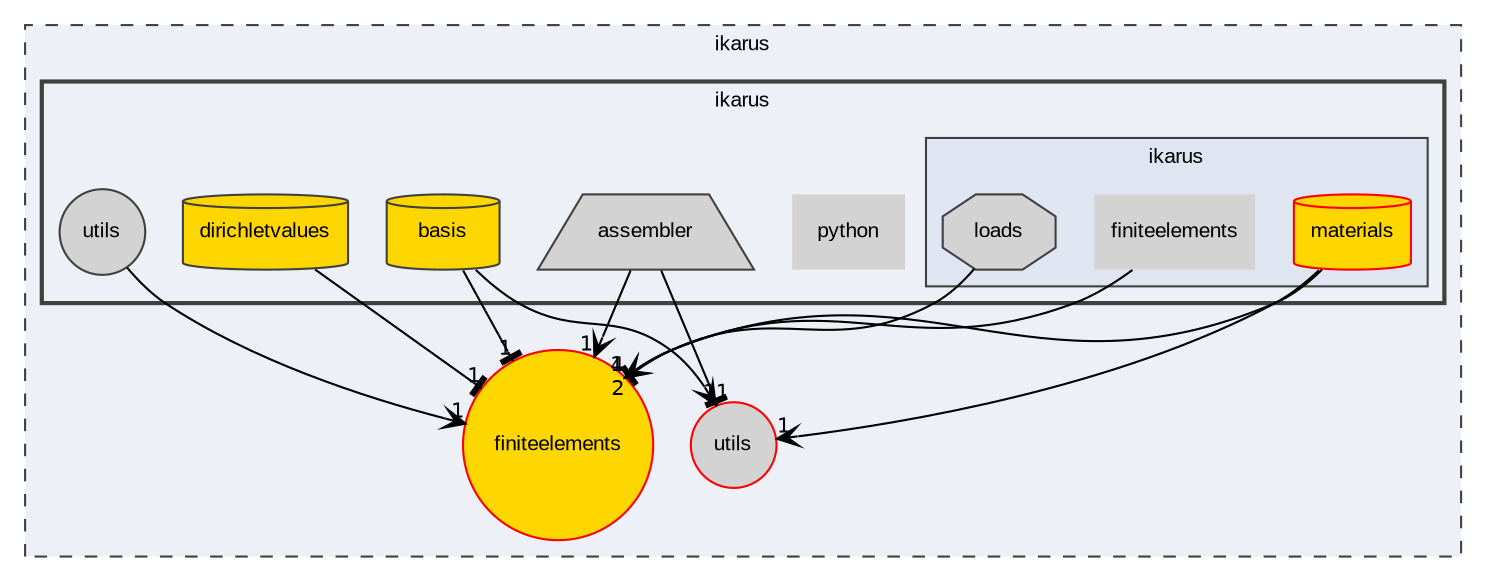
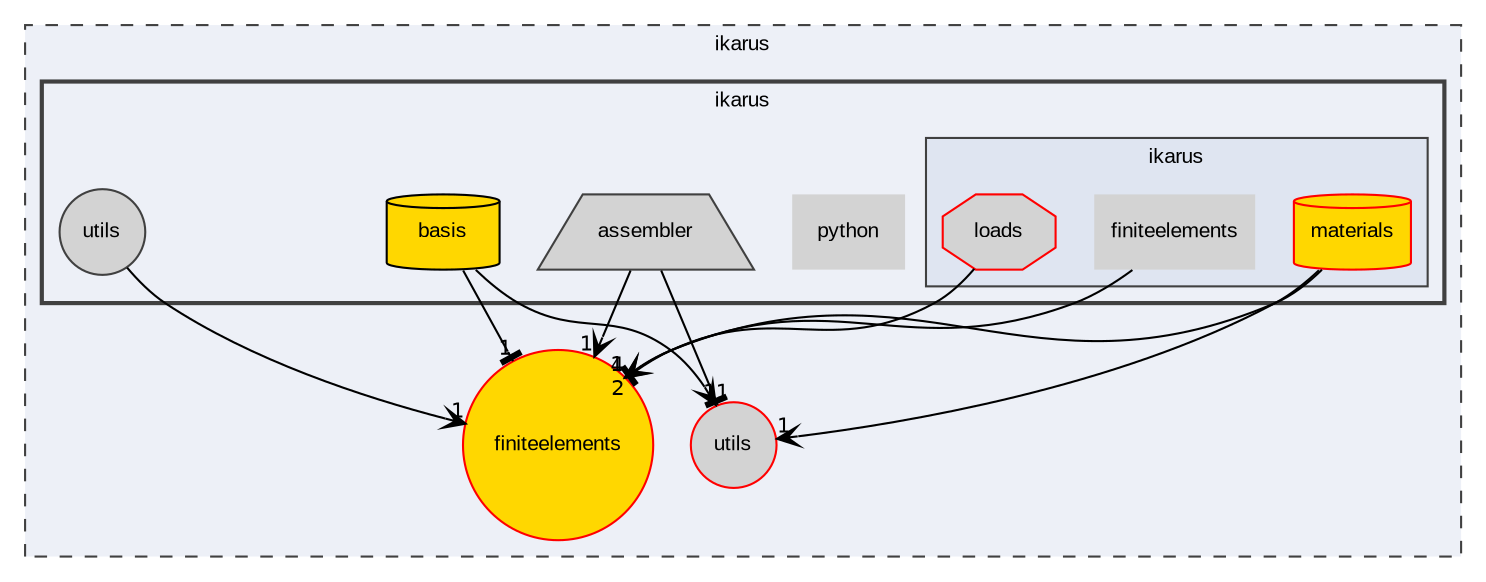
(265, 232) -> none
(443, 232) -> (443, 232)
(999, 232) -> (999, 232)
